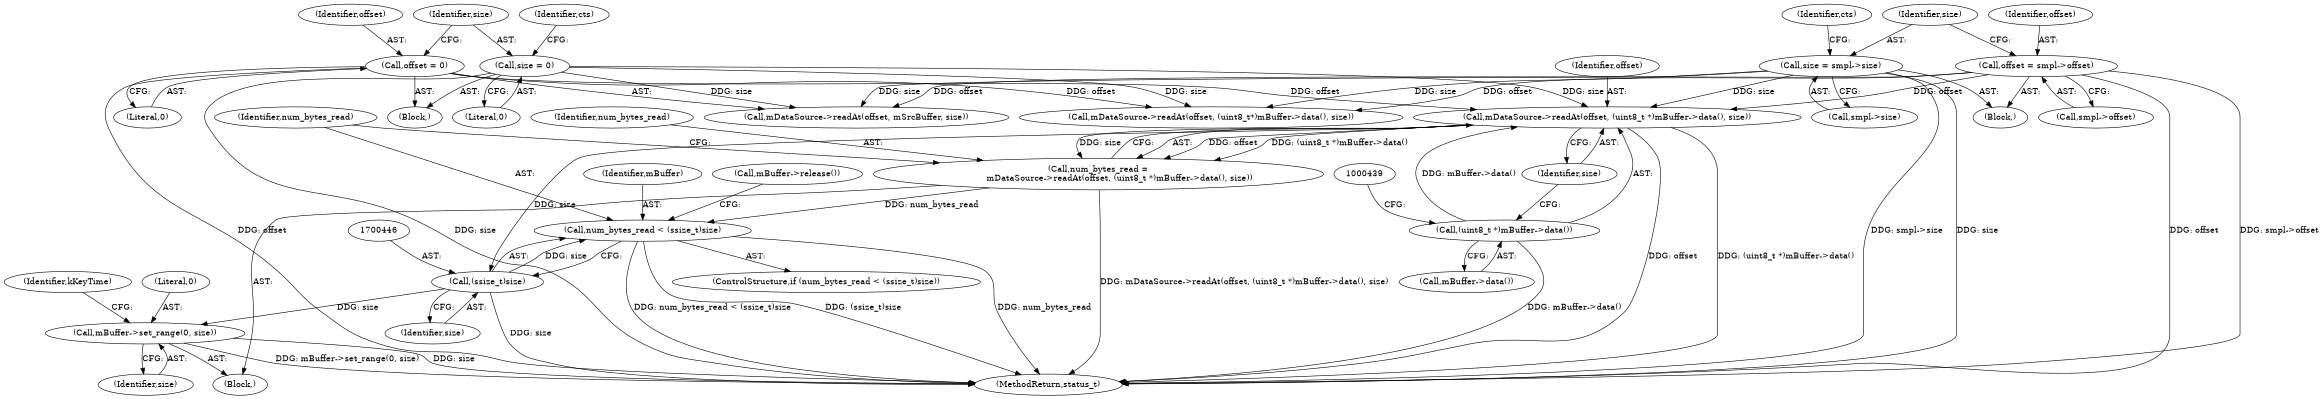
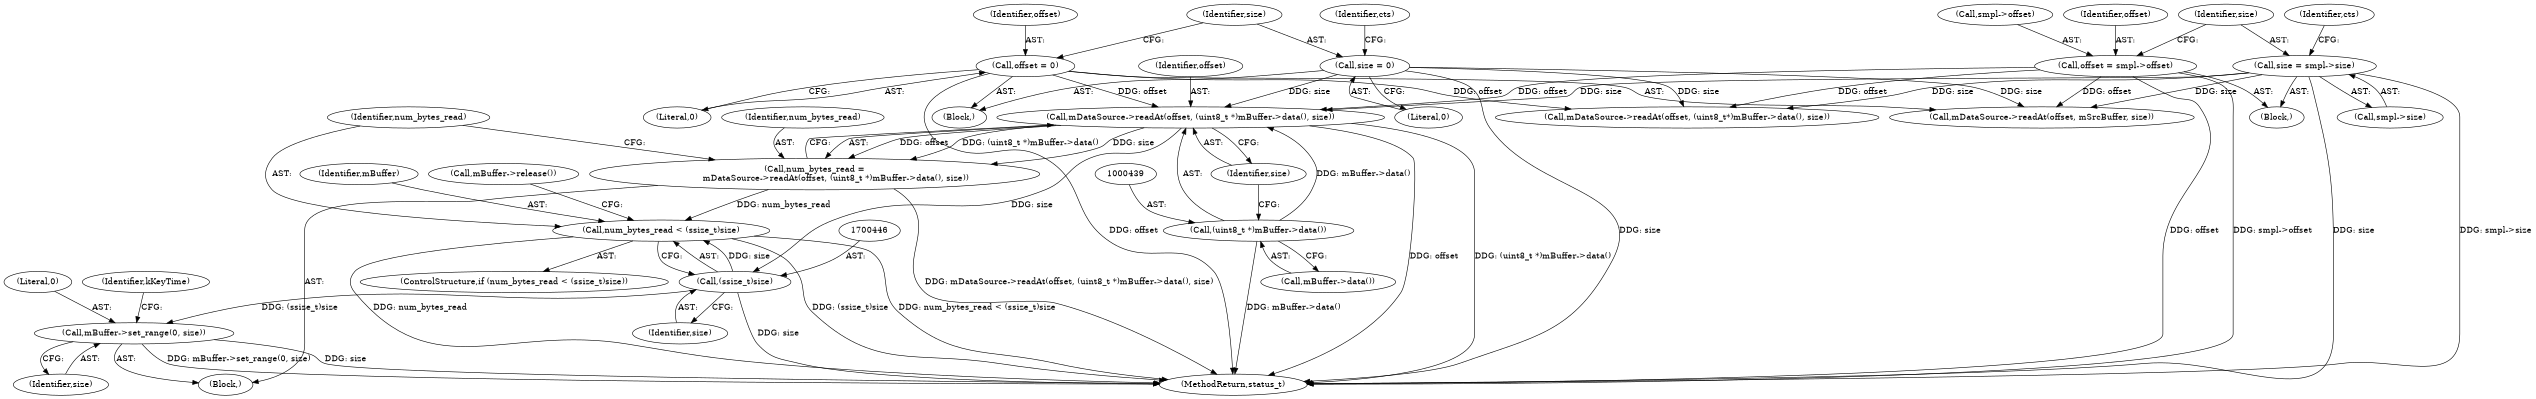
(2081, 86) -> none
(1851, 92) -> (2362, 92)
(1396, 205) -> (1158, 205)
(358, 308) -> (300, 308)
